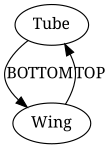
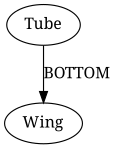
(75, 80) -> none
